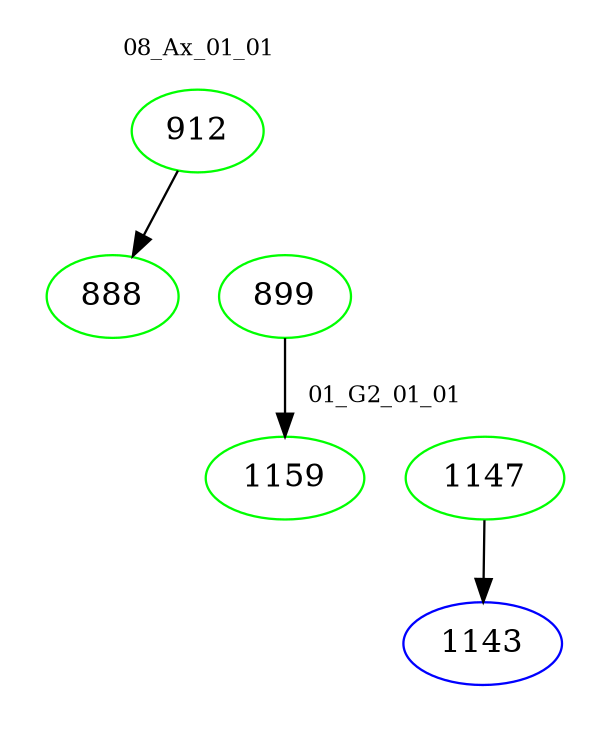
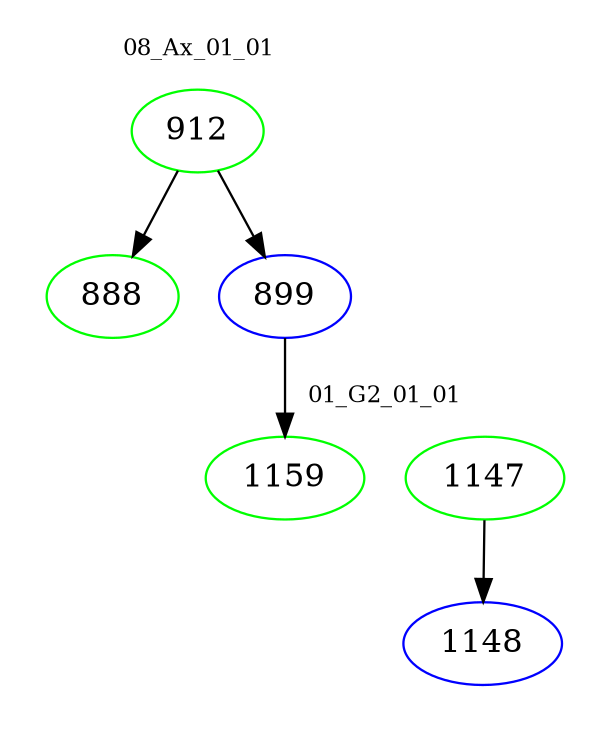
none -> (236, 203)
(285, 297) -> (285, 297)
(483, 644) -> (483, 644)
